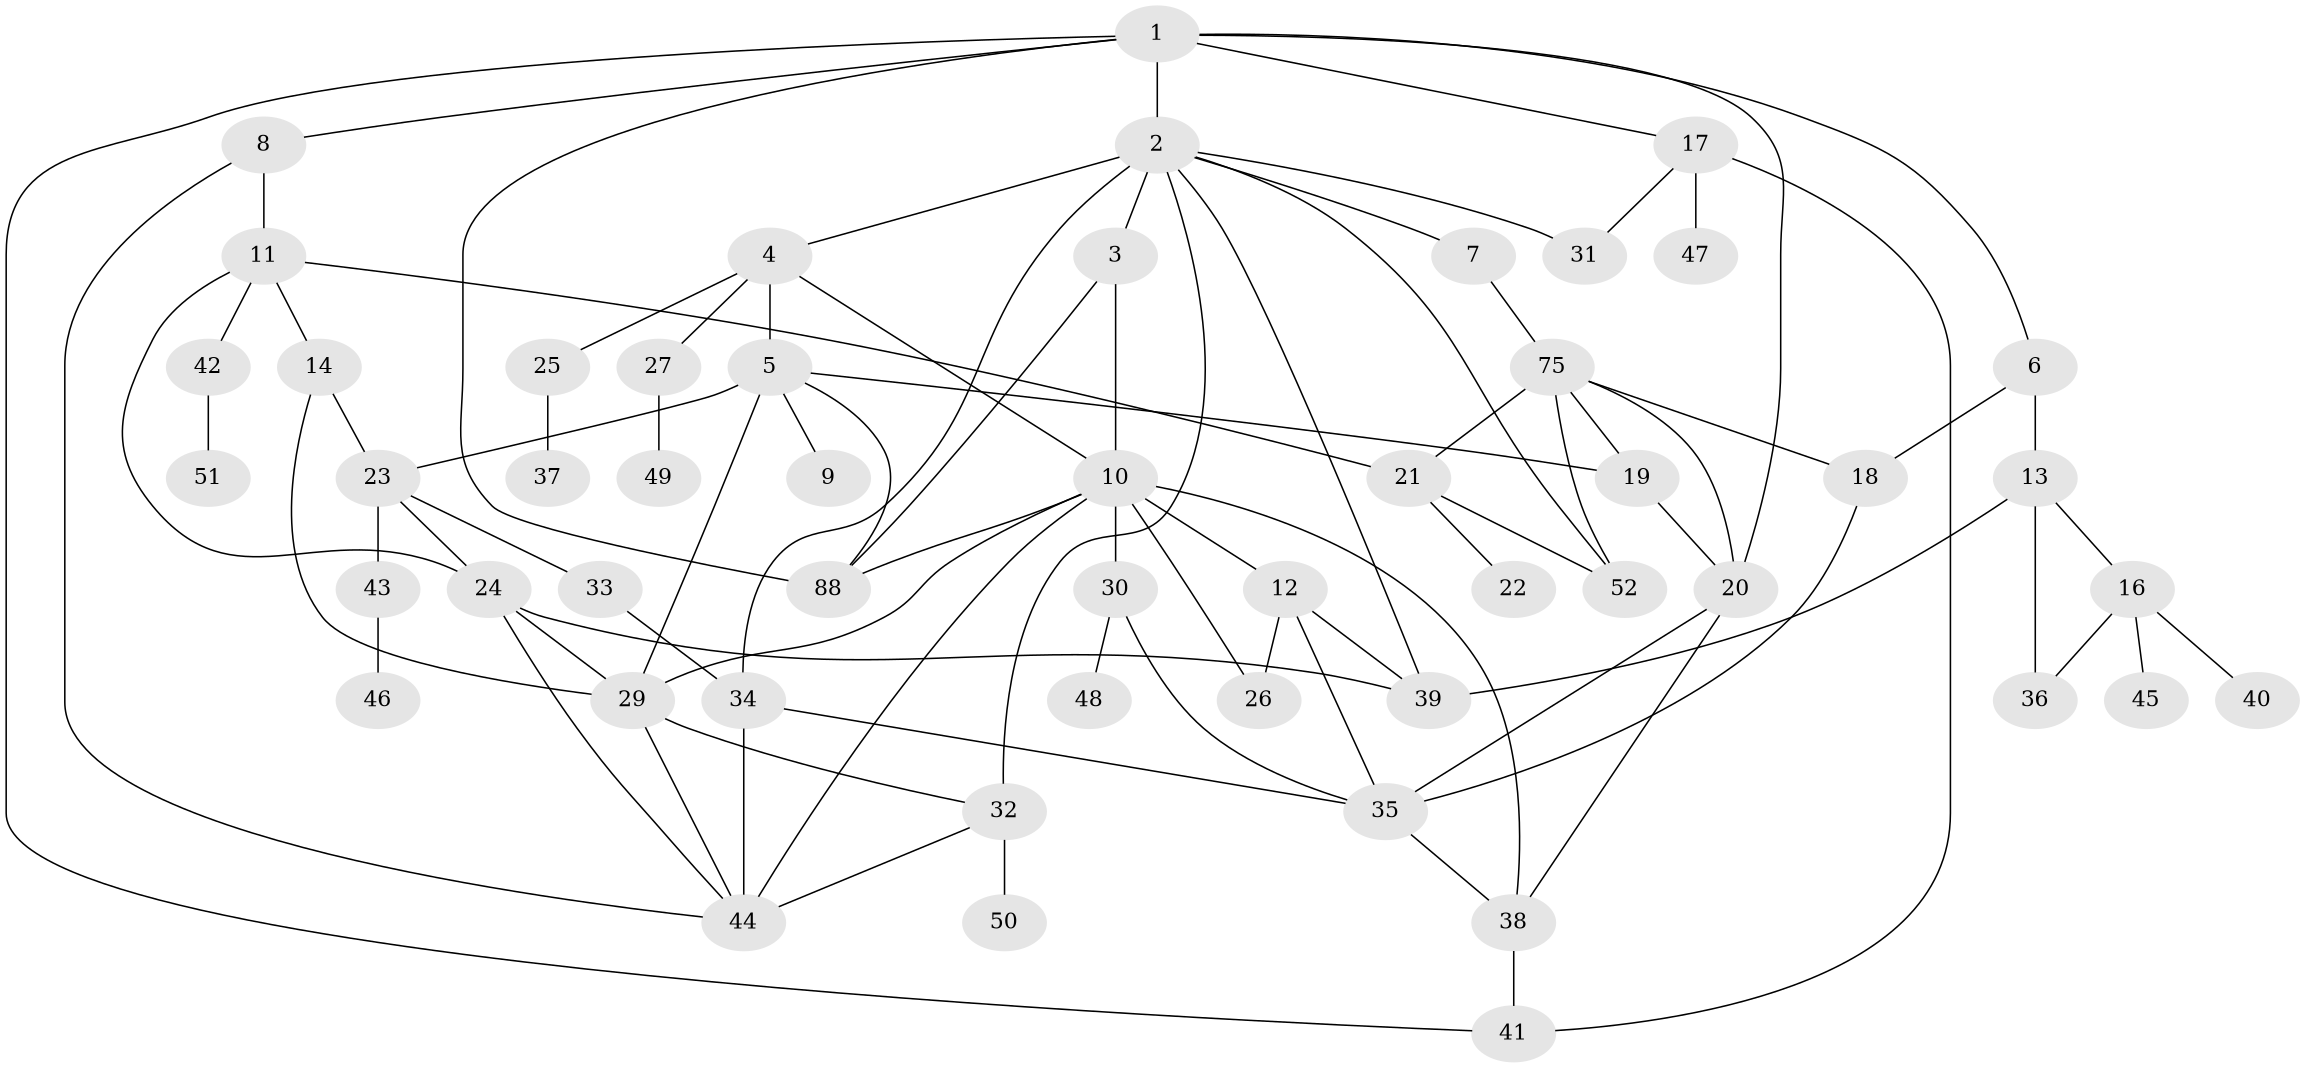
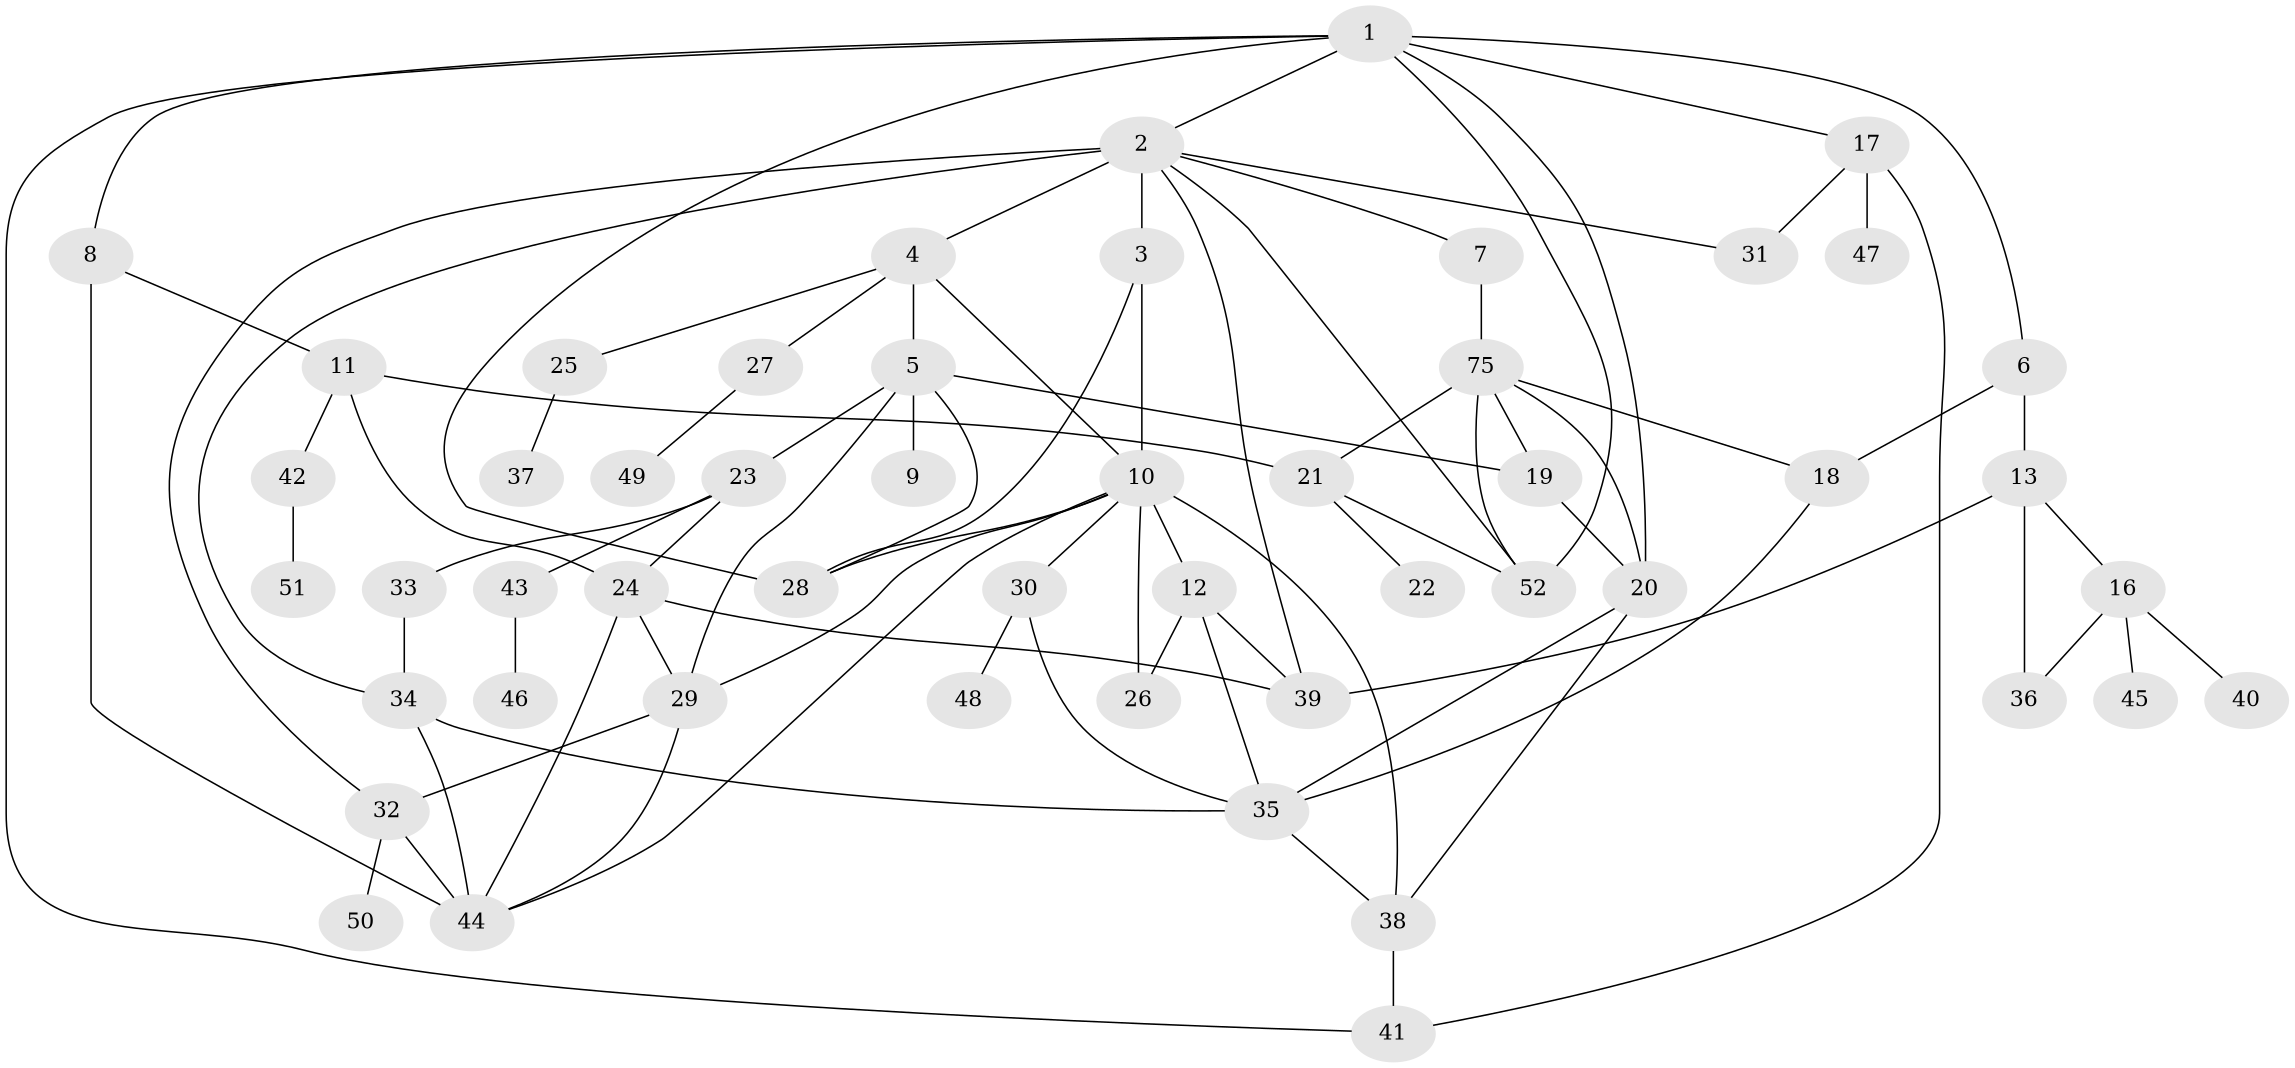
none -> (1571, 292)
(319, 367) -> none
(829, 589) -> (796, 589)
